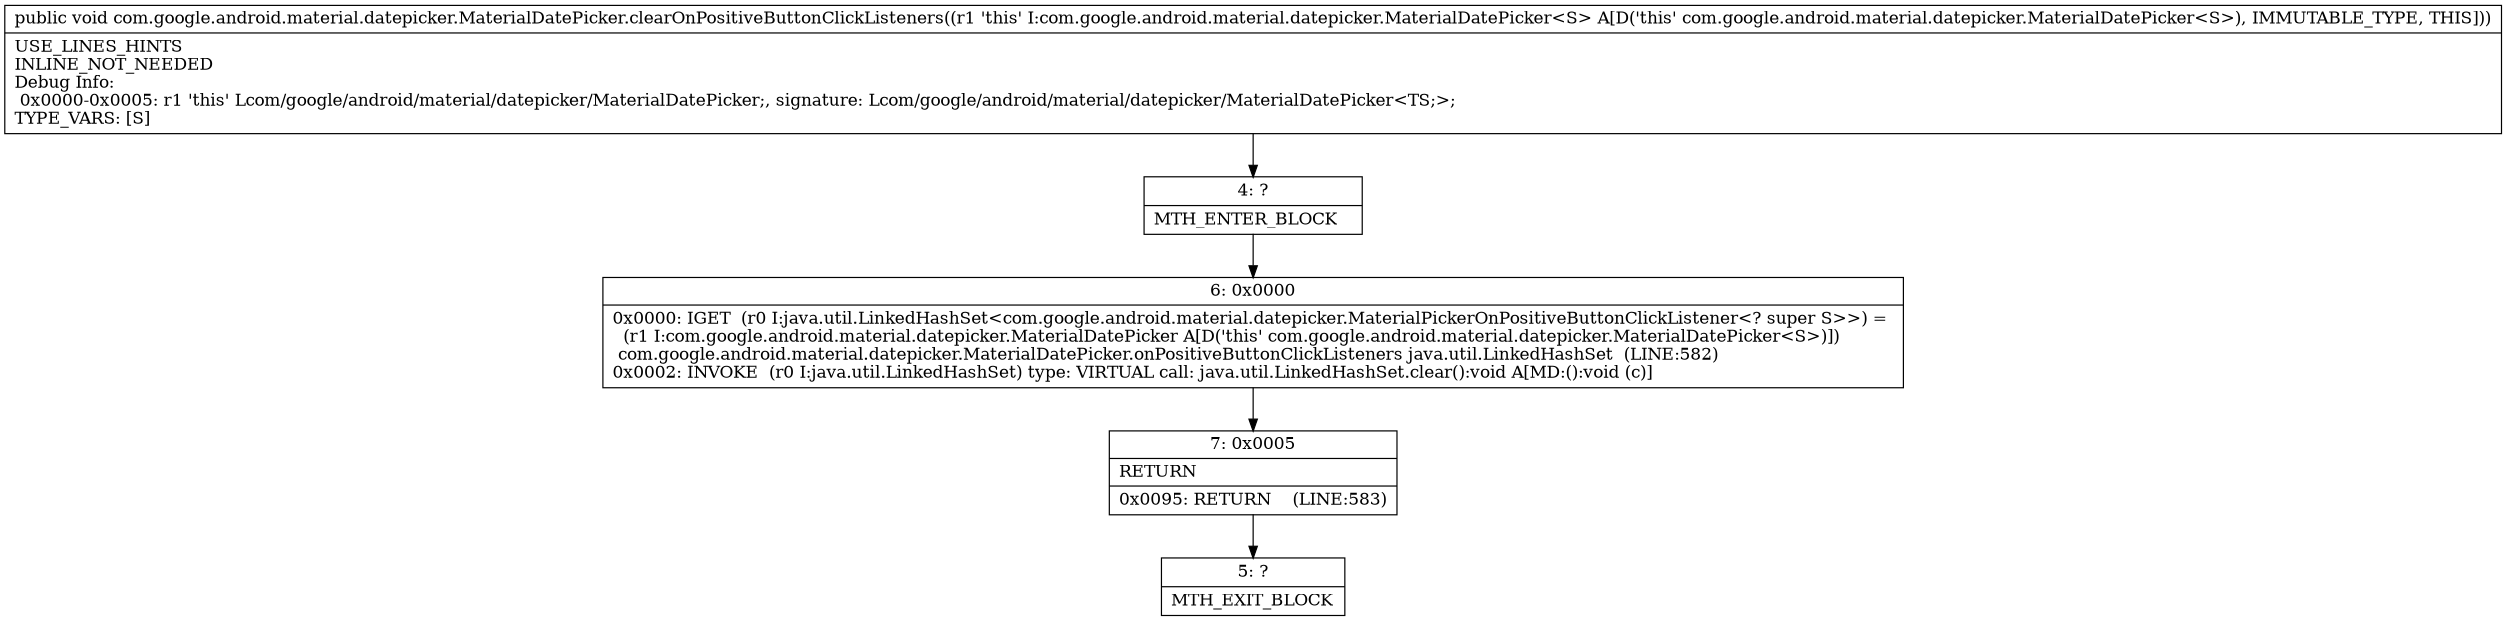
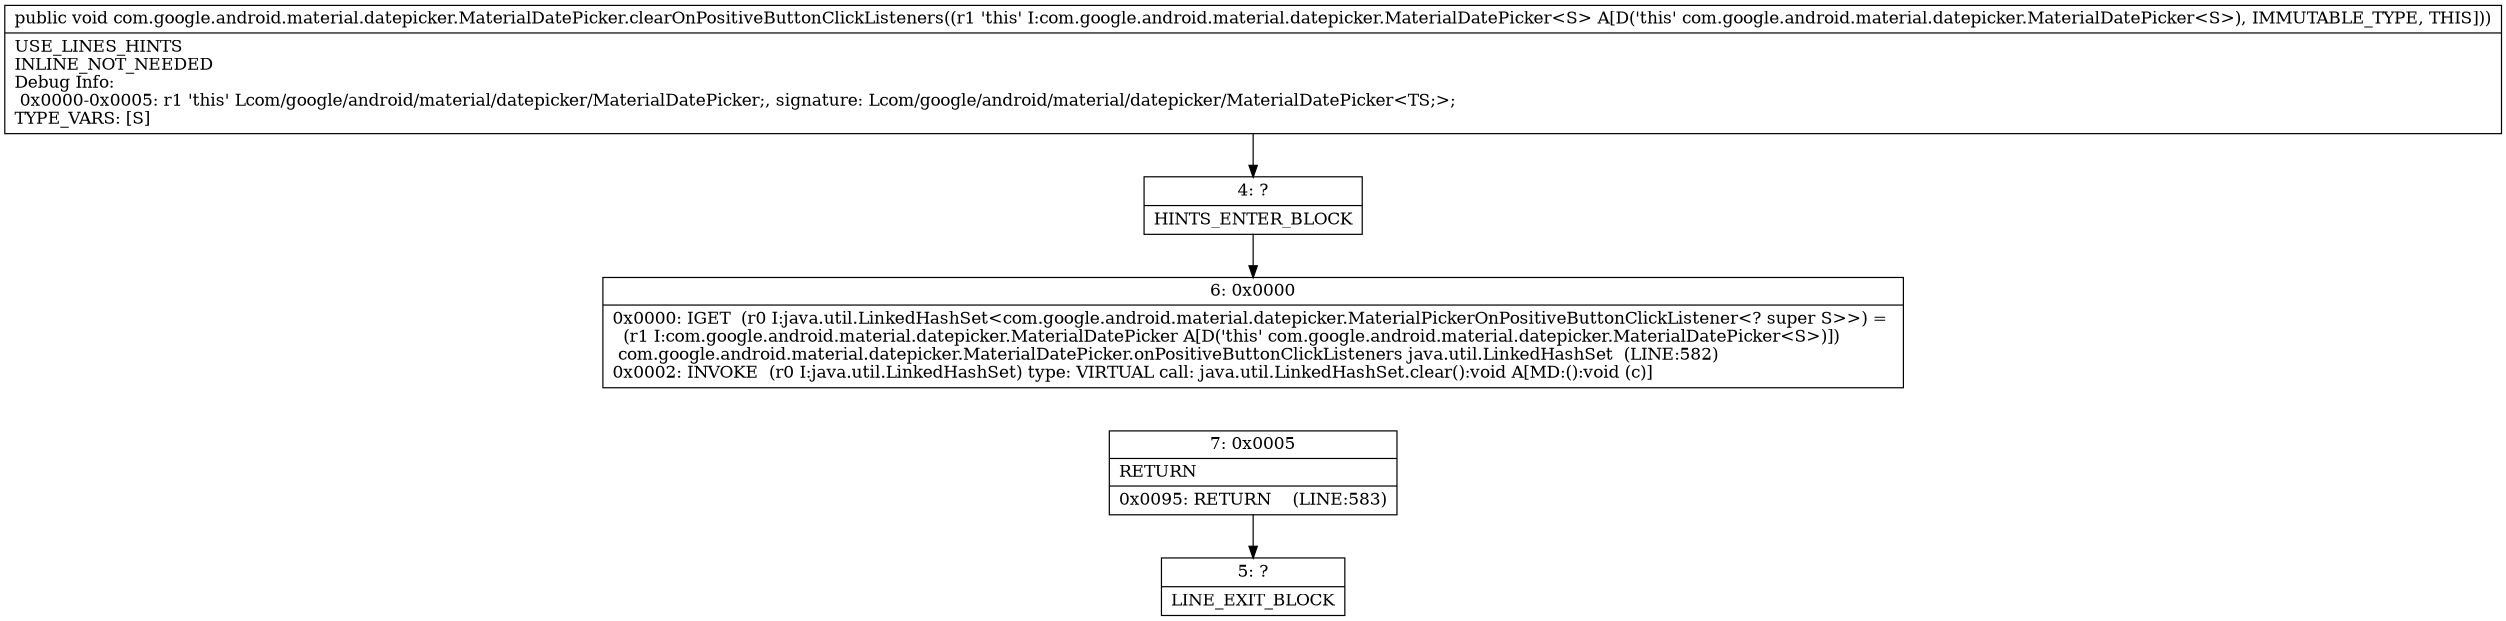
(1246, 219) -> (1253, 219)
(1253, 403) -> none
(1253, 601) -> (1253, 601)
